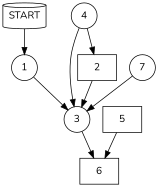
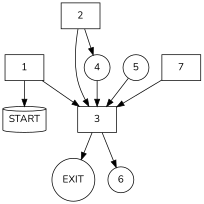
(24, 38) -> (24, 90)
(90, 38) -> (88, 39)
(24, 68) -> (24, 68)
(142, 68) -> (181, 68)
(77, 119) -> (97, 119)
(122, 119) -> (136, 68)
(112, 142) -> (120, 89)
(99, 171) -> (121, 180)
none -> (73, 180)
